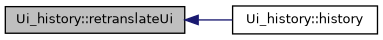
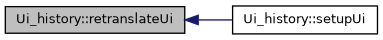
(305, 20) -> (305, 20)
